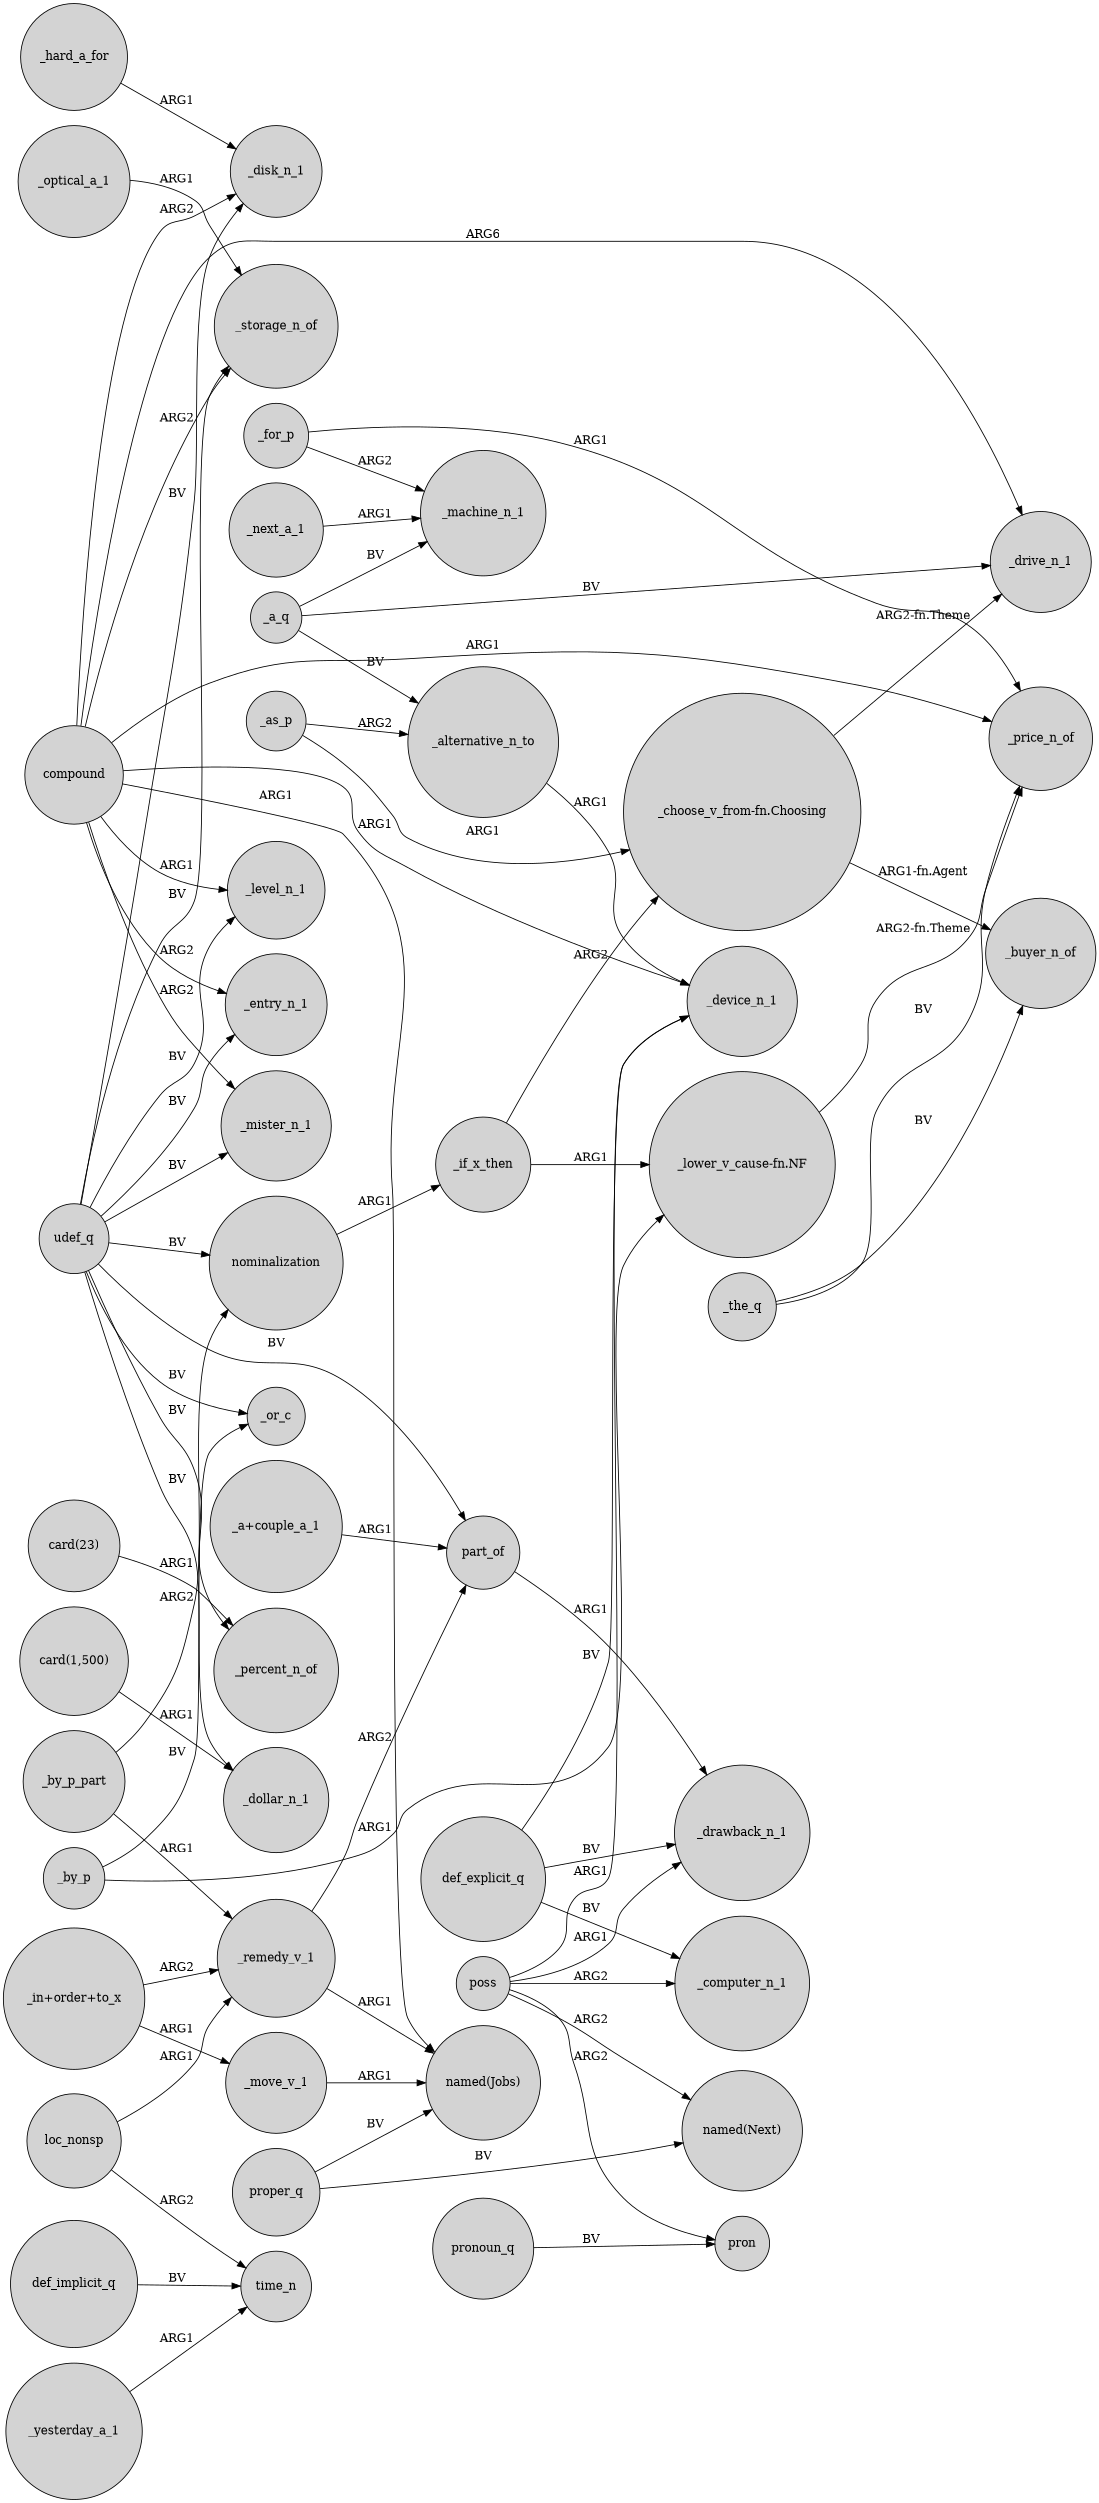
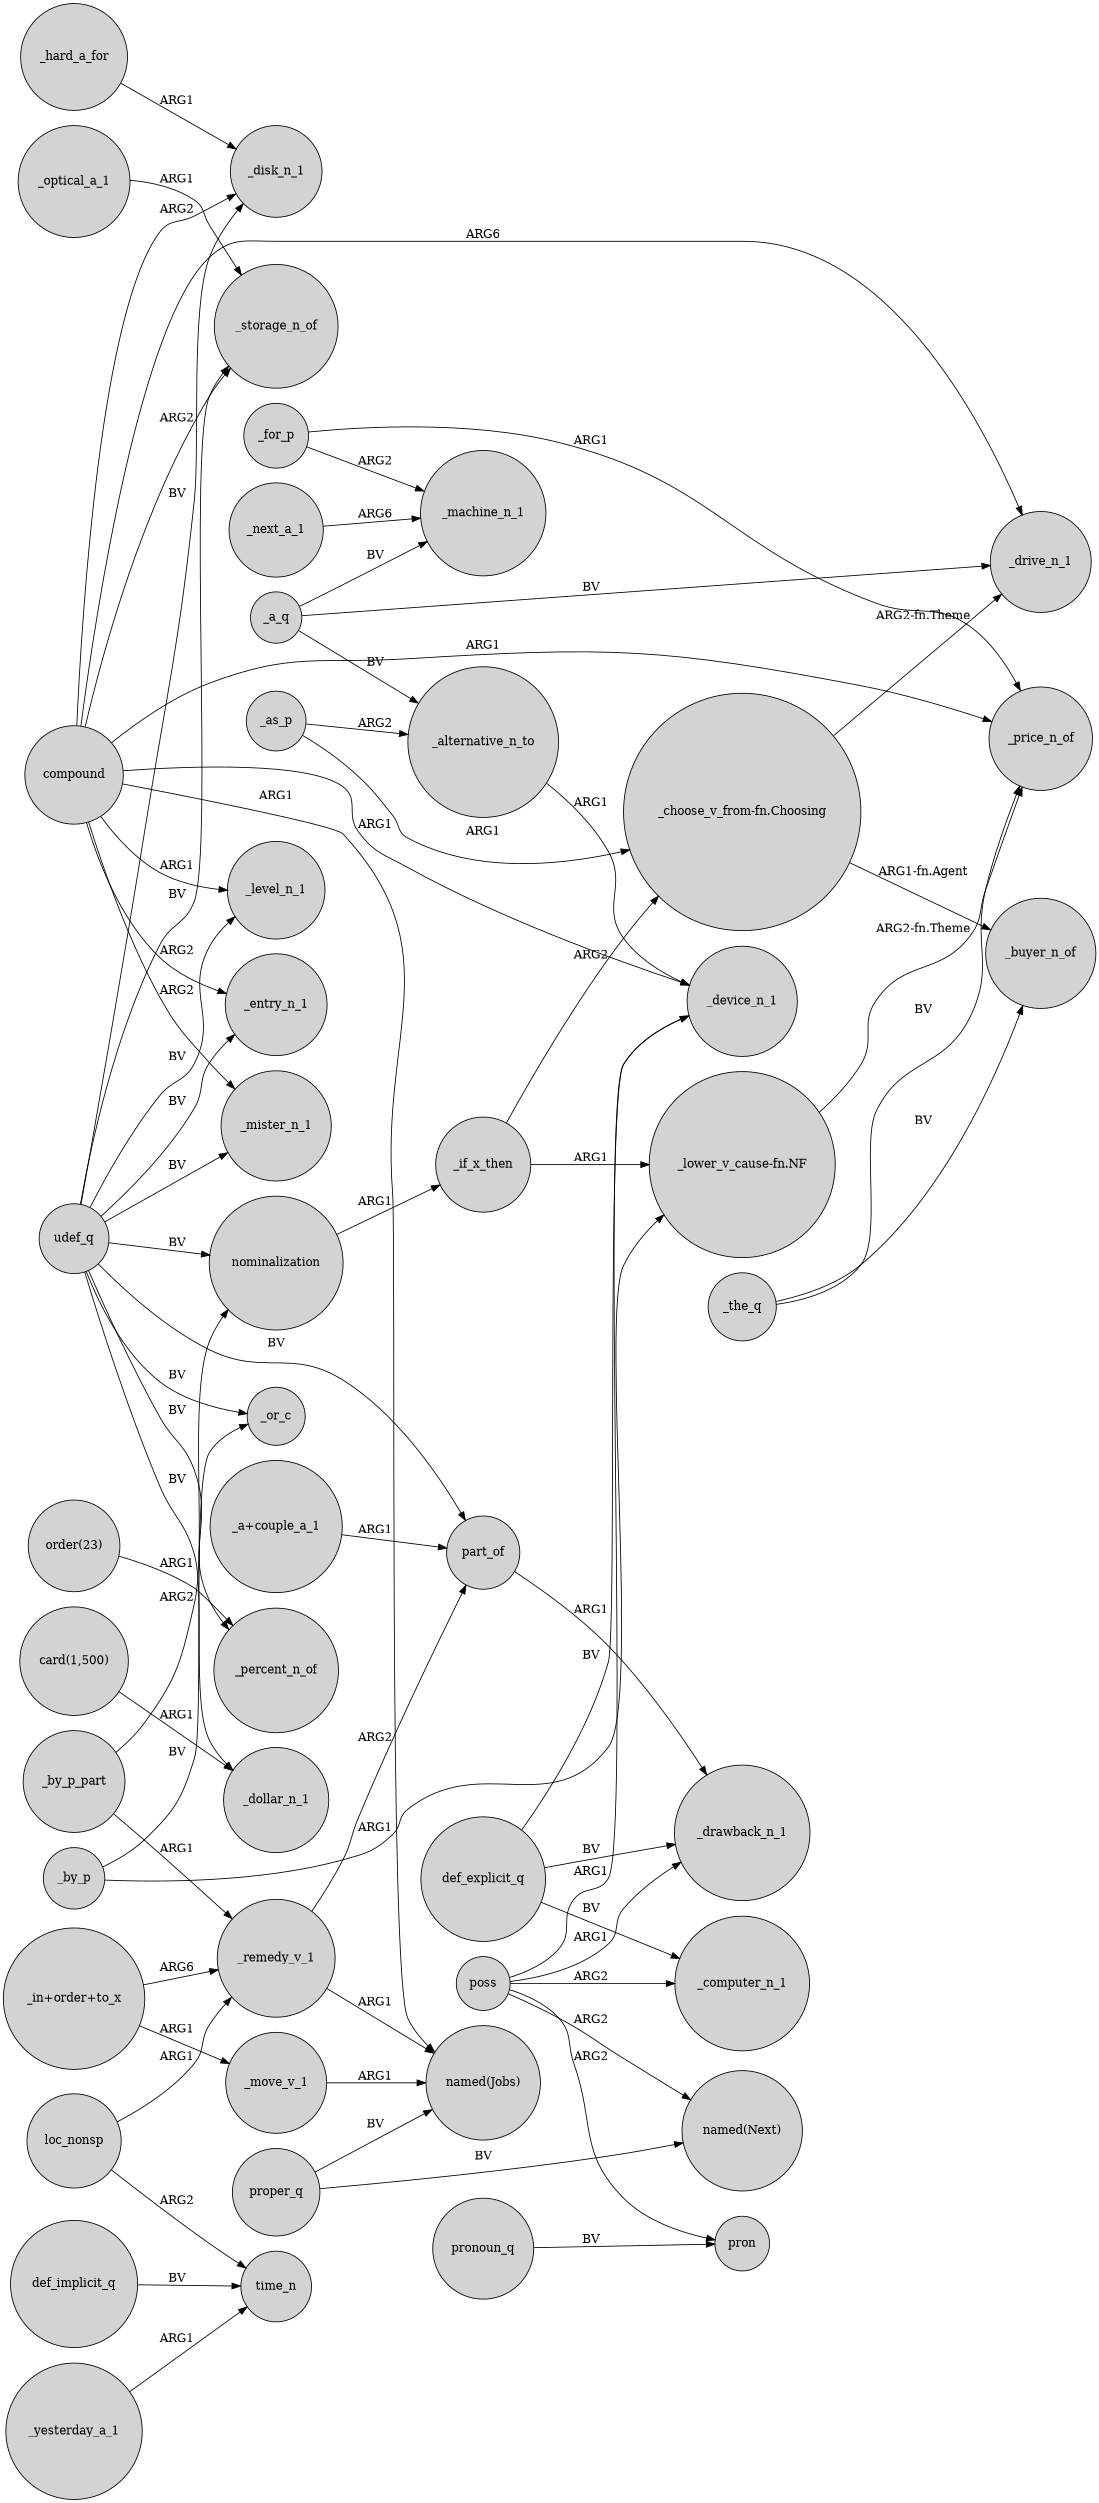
(375, 514) -> (375, 514)
(74, 1546) -> (74, 1546)
(177, 1968) -> (177, 1968)
